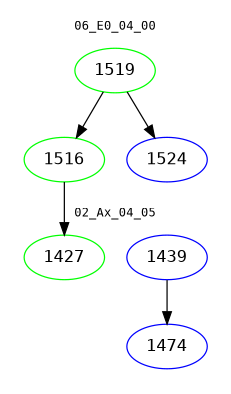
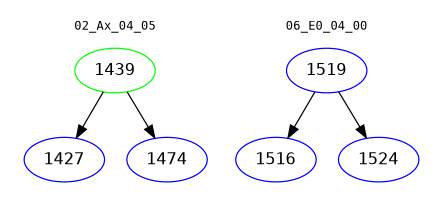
(115, 71) -> (327, 71)
(64, 160) -> (276, 160)
(64, 209) -> (93, 109)
(64, 257) -> (64, 160)
(167, 257) -> (115, 71)
